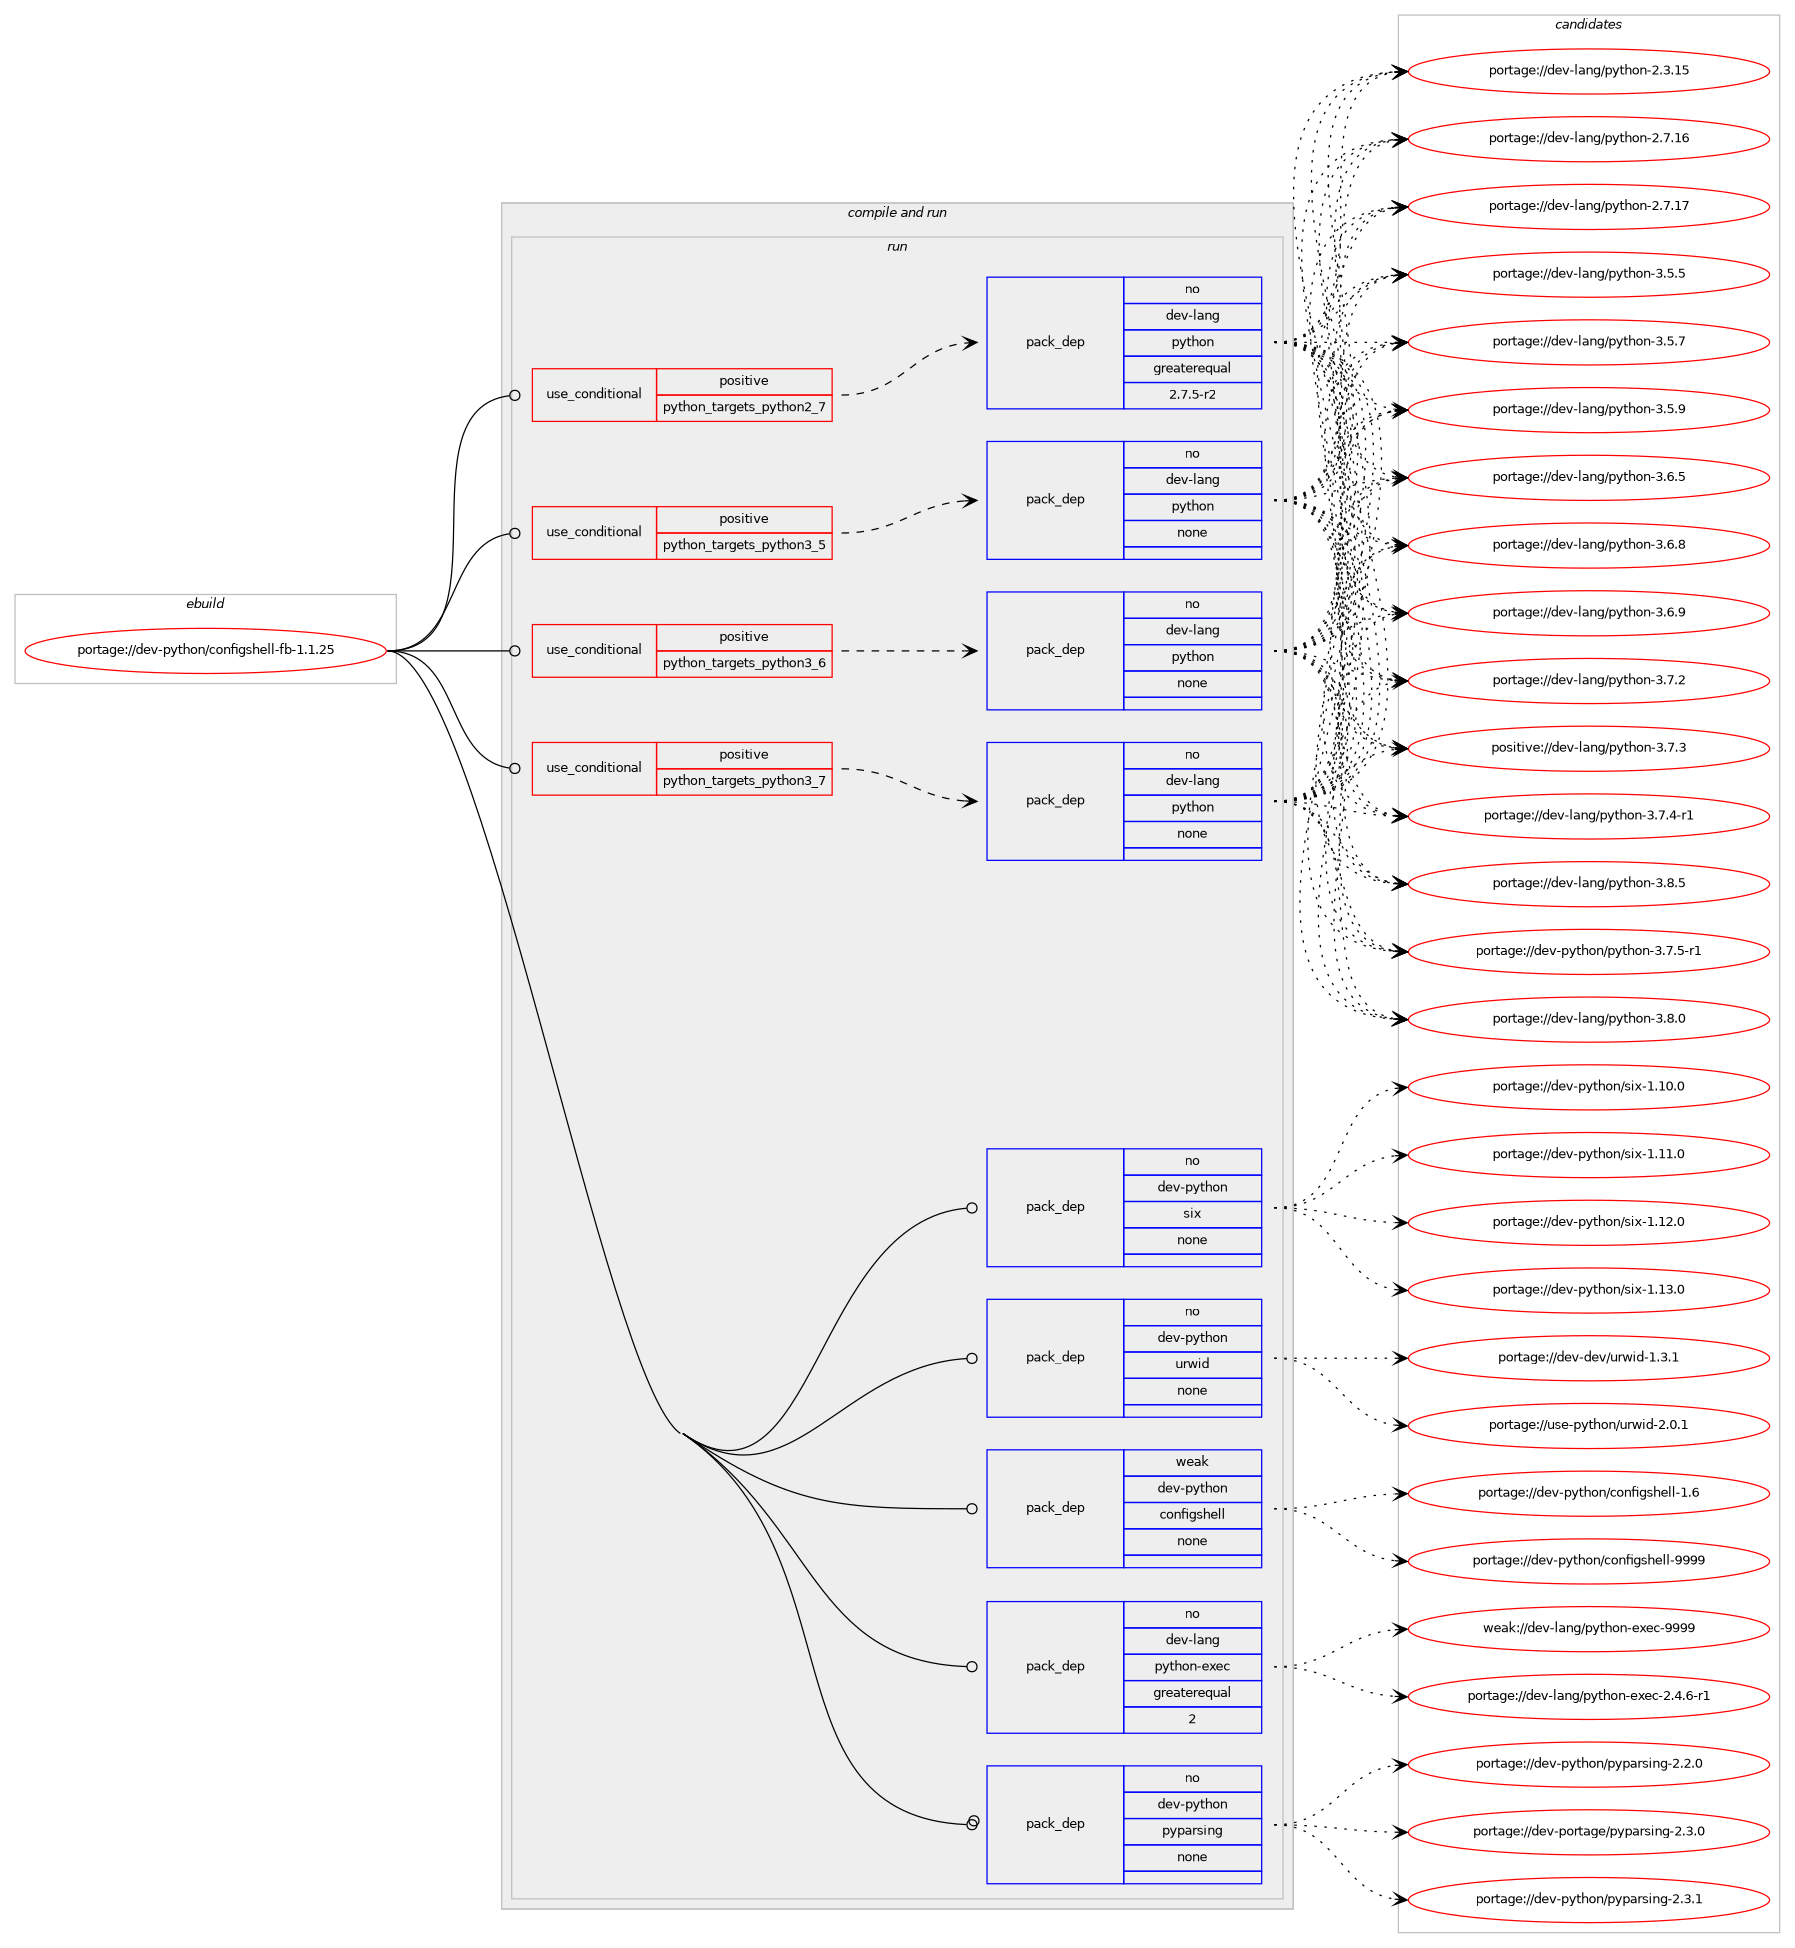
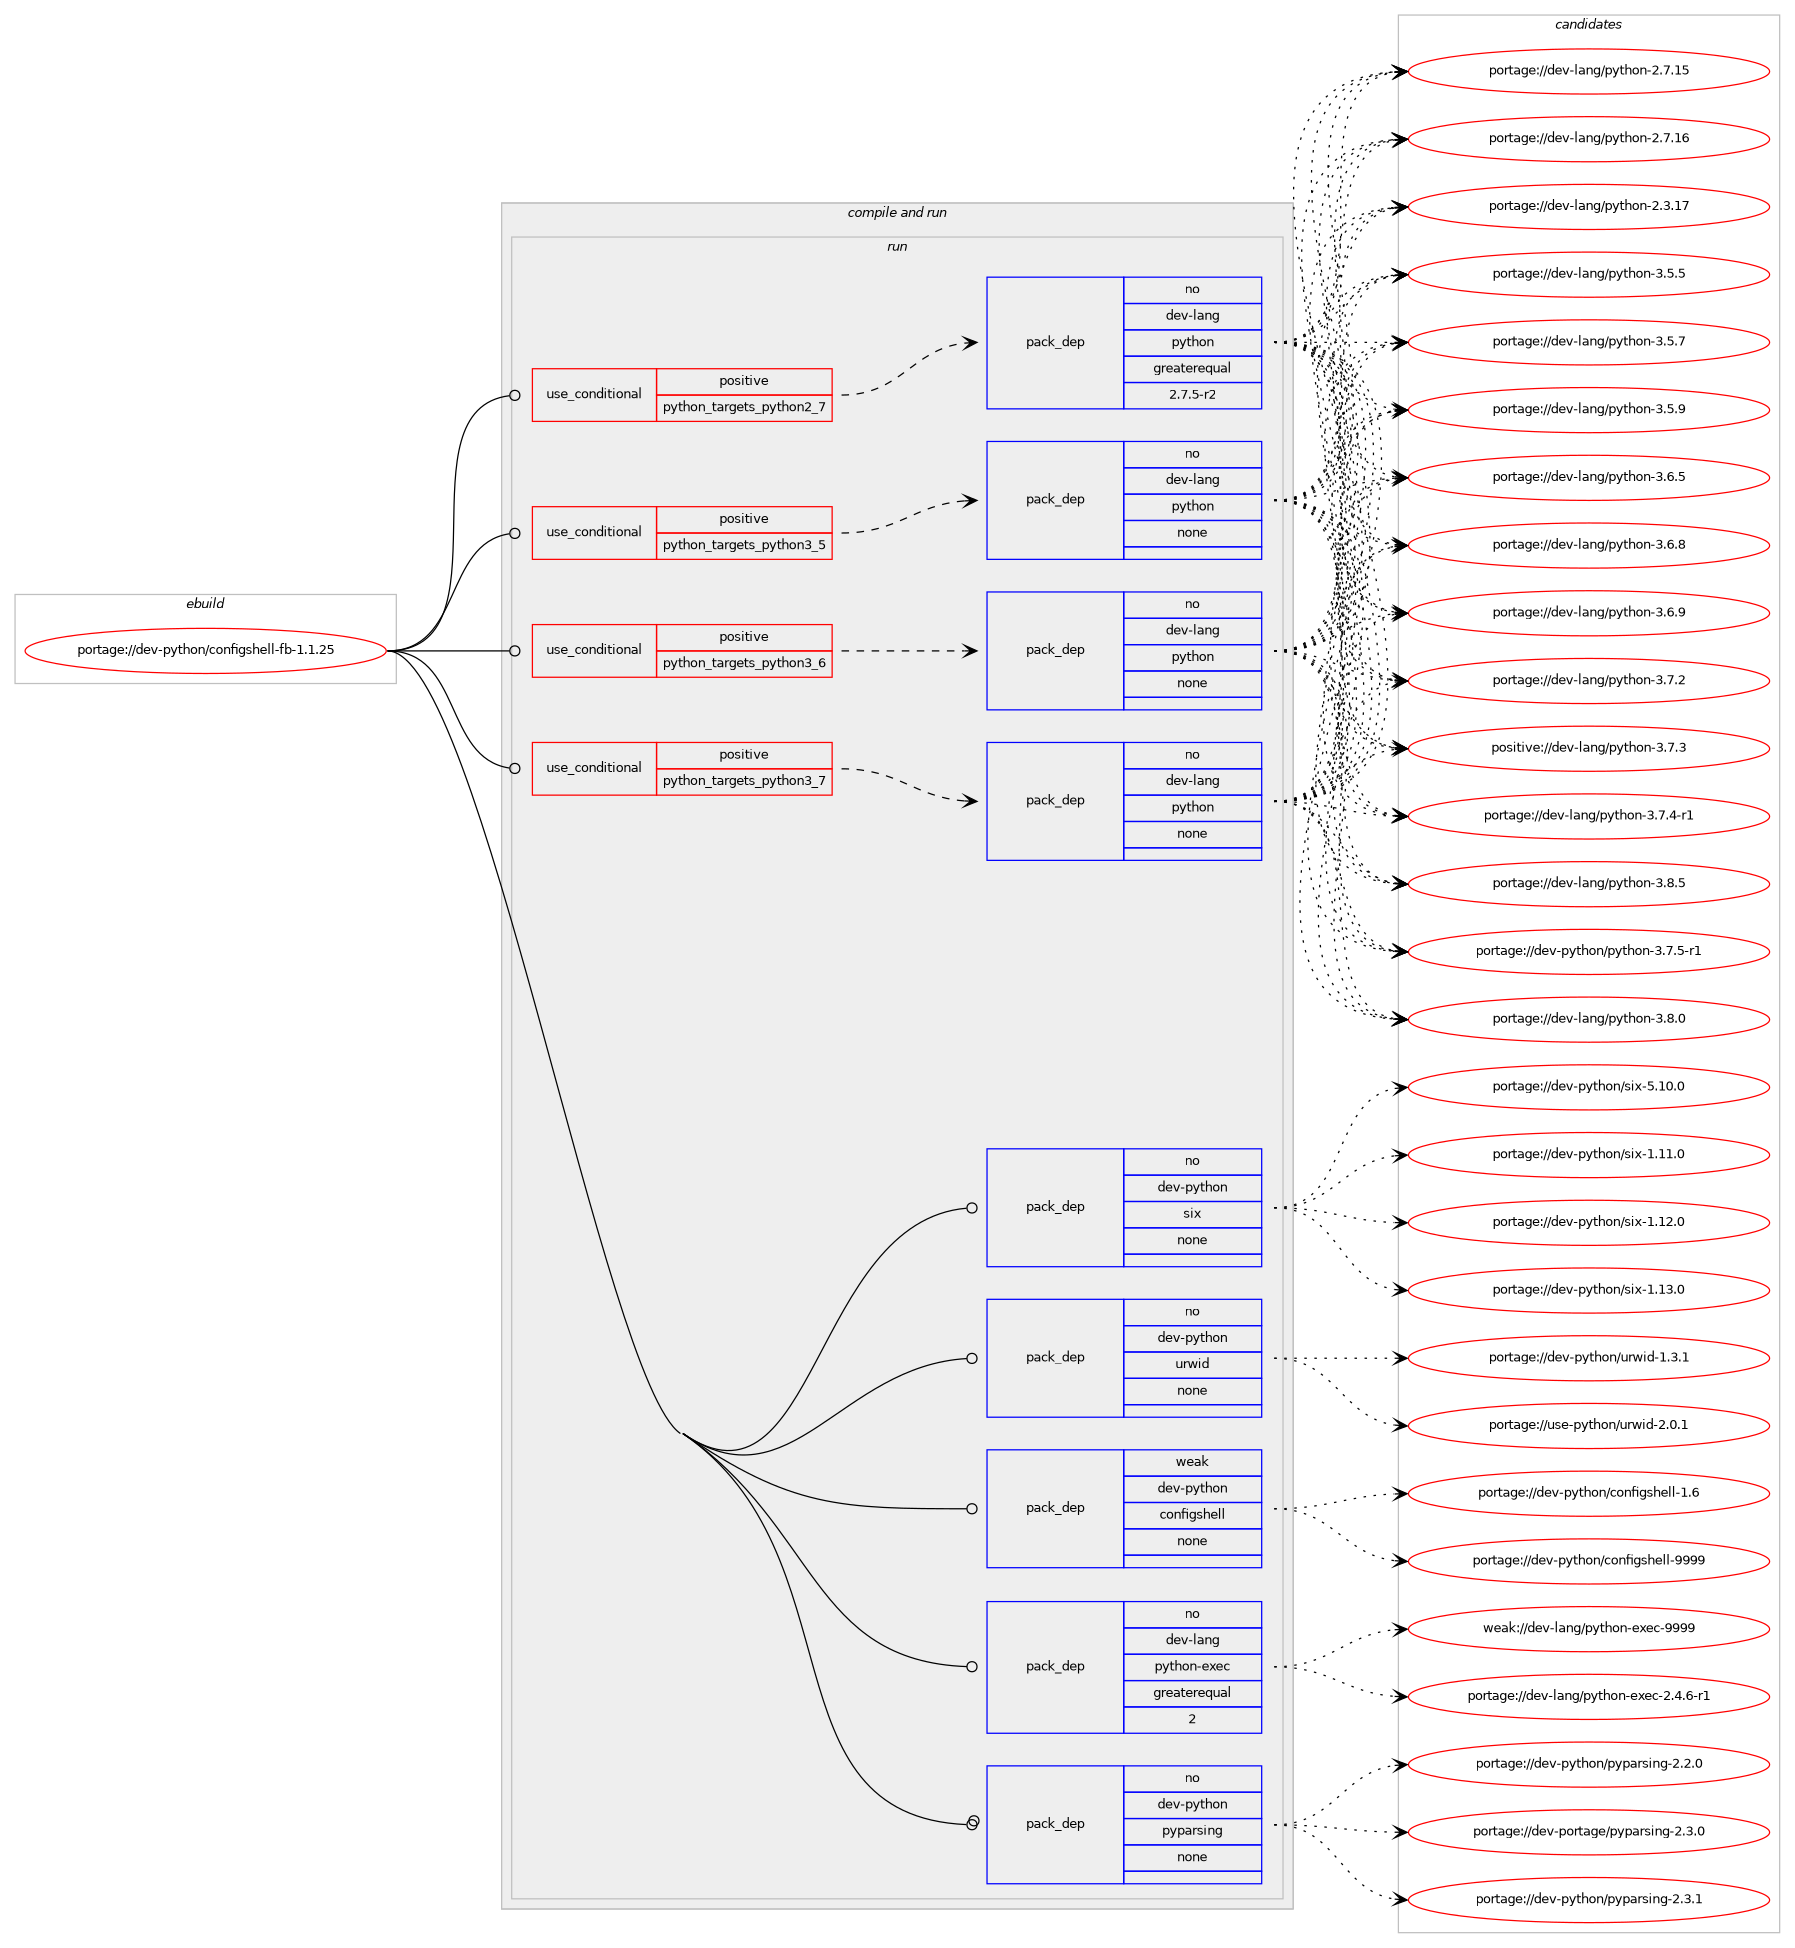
(1589, 71) -> (1589, 71)
(1589, 207) -> (1589, 207)
(1589, 1087) -> (1589, 1087)
(1589, 1358) -> (1589, 1358)
